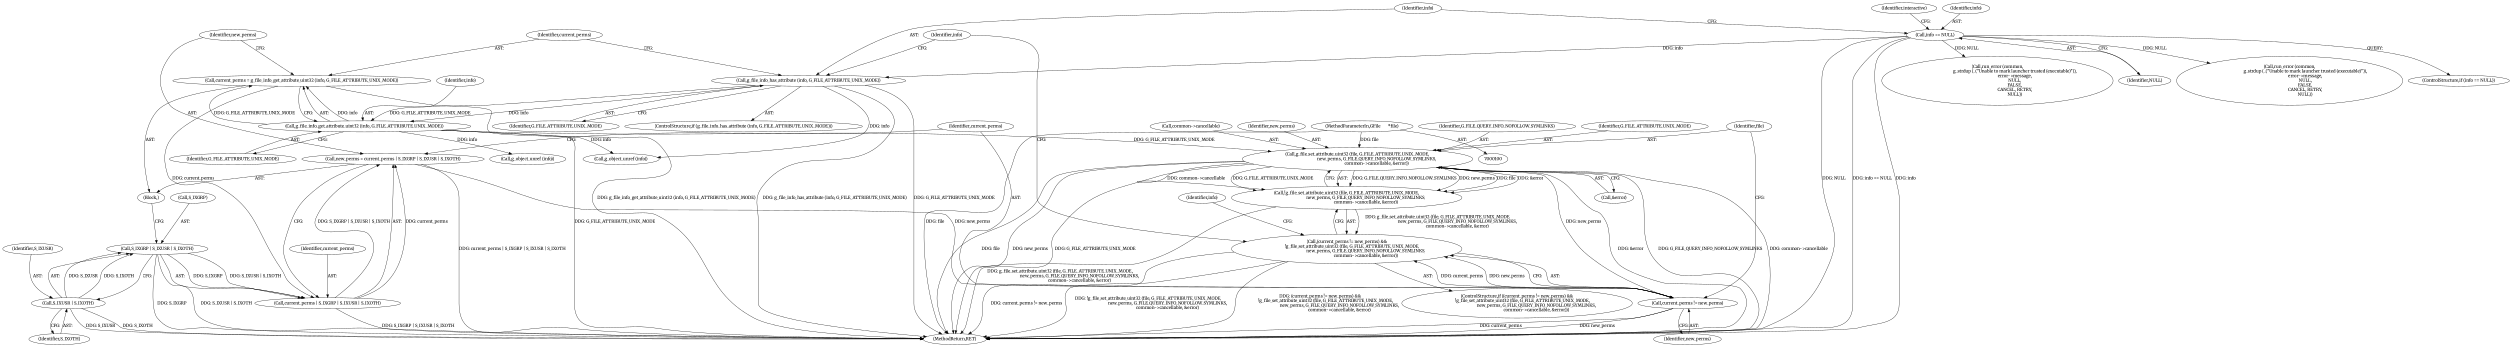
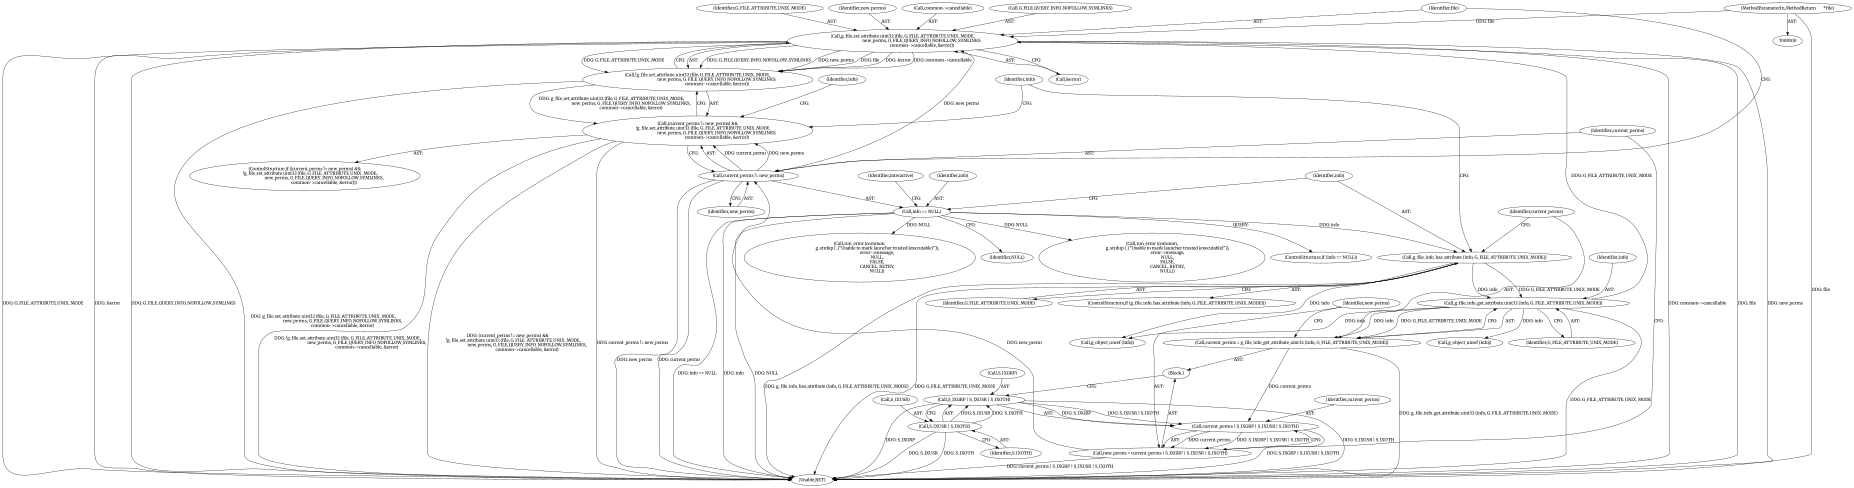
(2055, 49) -> (836, 194)
(1362, 126) -> (1788, 8)
(1497, 126) -> (1060, 8)
(33, 249) -> (895, 400)
(955, 339) -> (812, 480)
